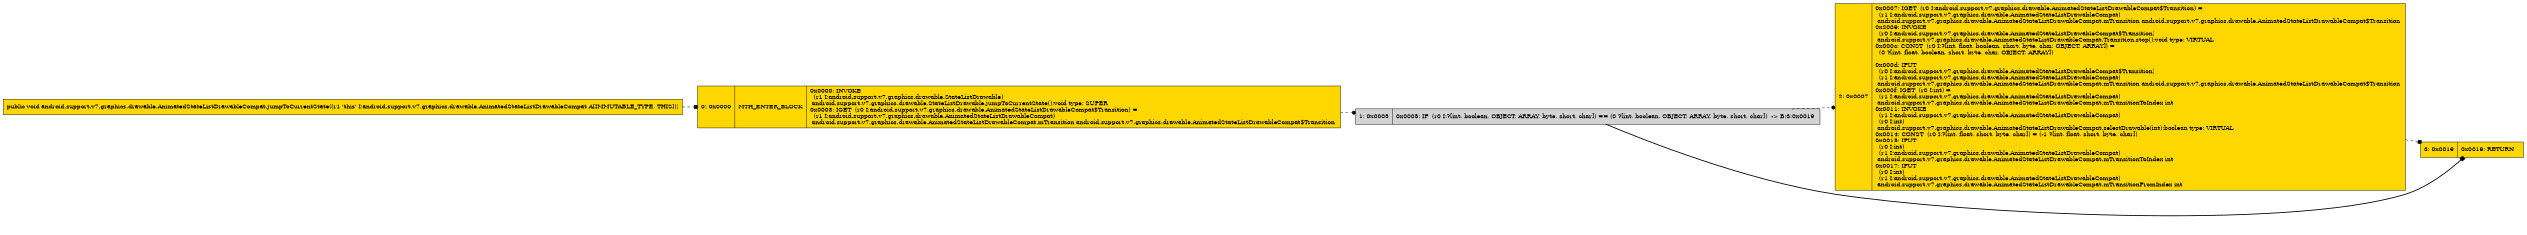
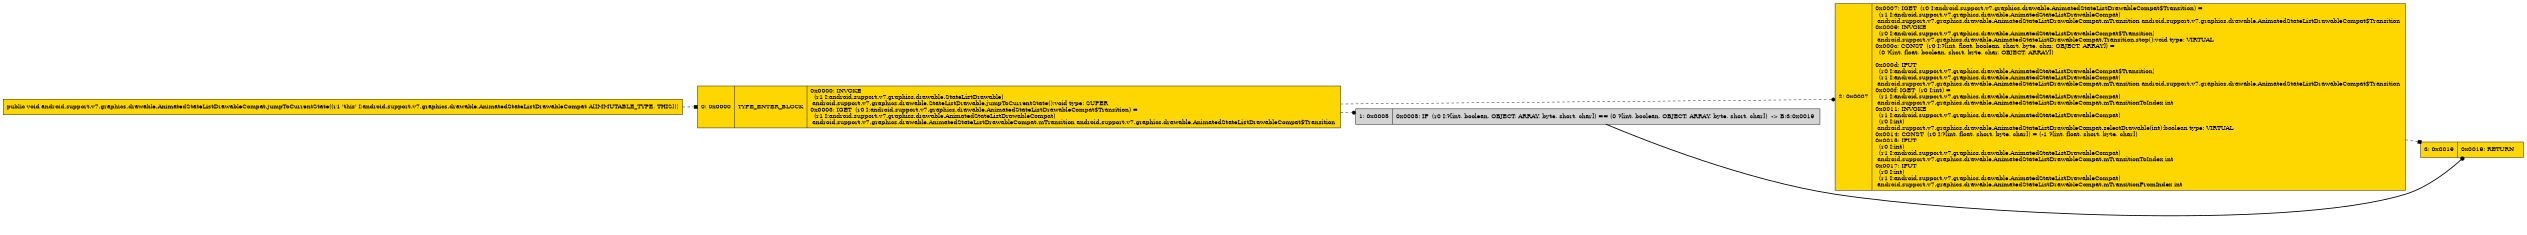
(1903, 27) -> (1903, 27)
(771, 107) -> (771, 107)
(1812, 108) -> (1586, 102)
(2033, 212) -> (2033, 212)
